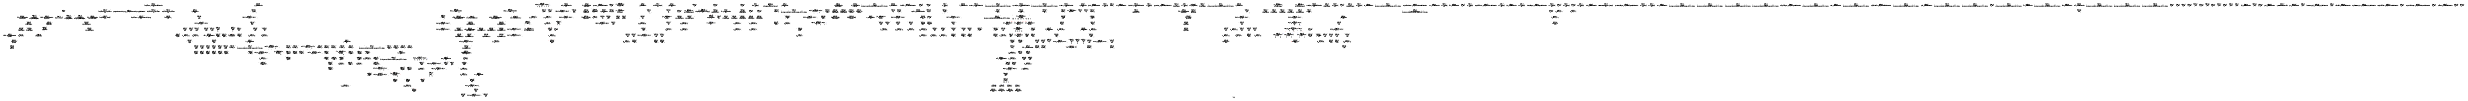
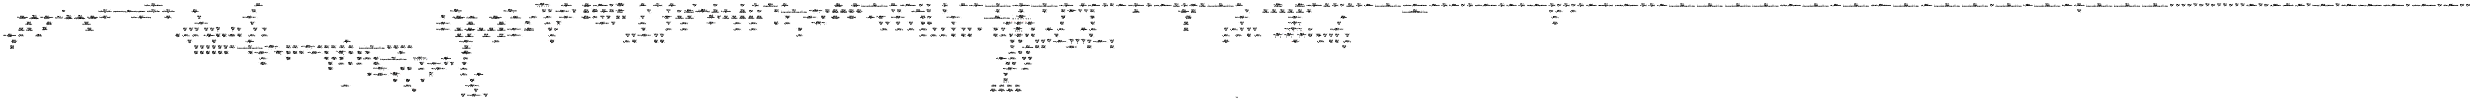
none -> (2219, 5)
